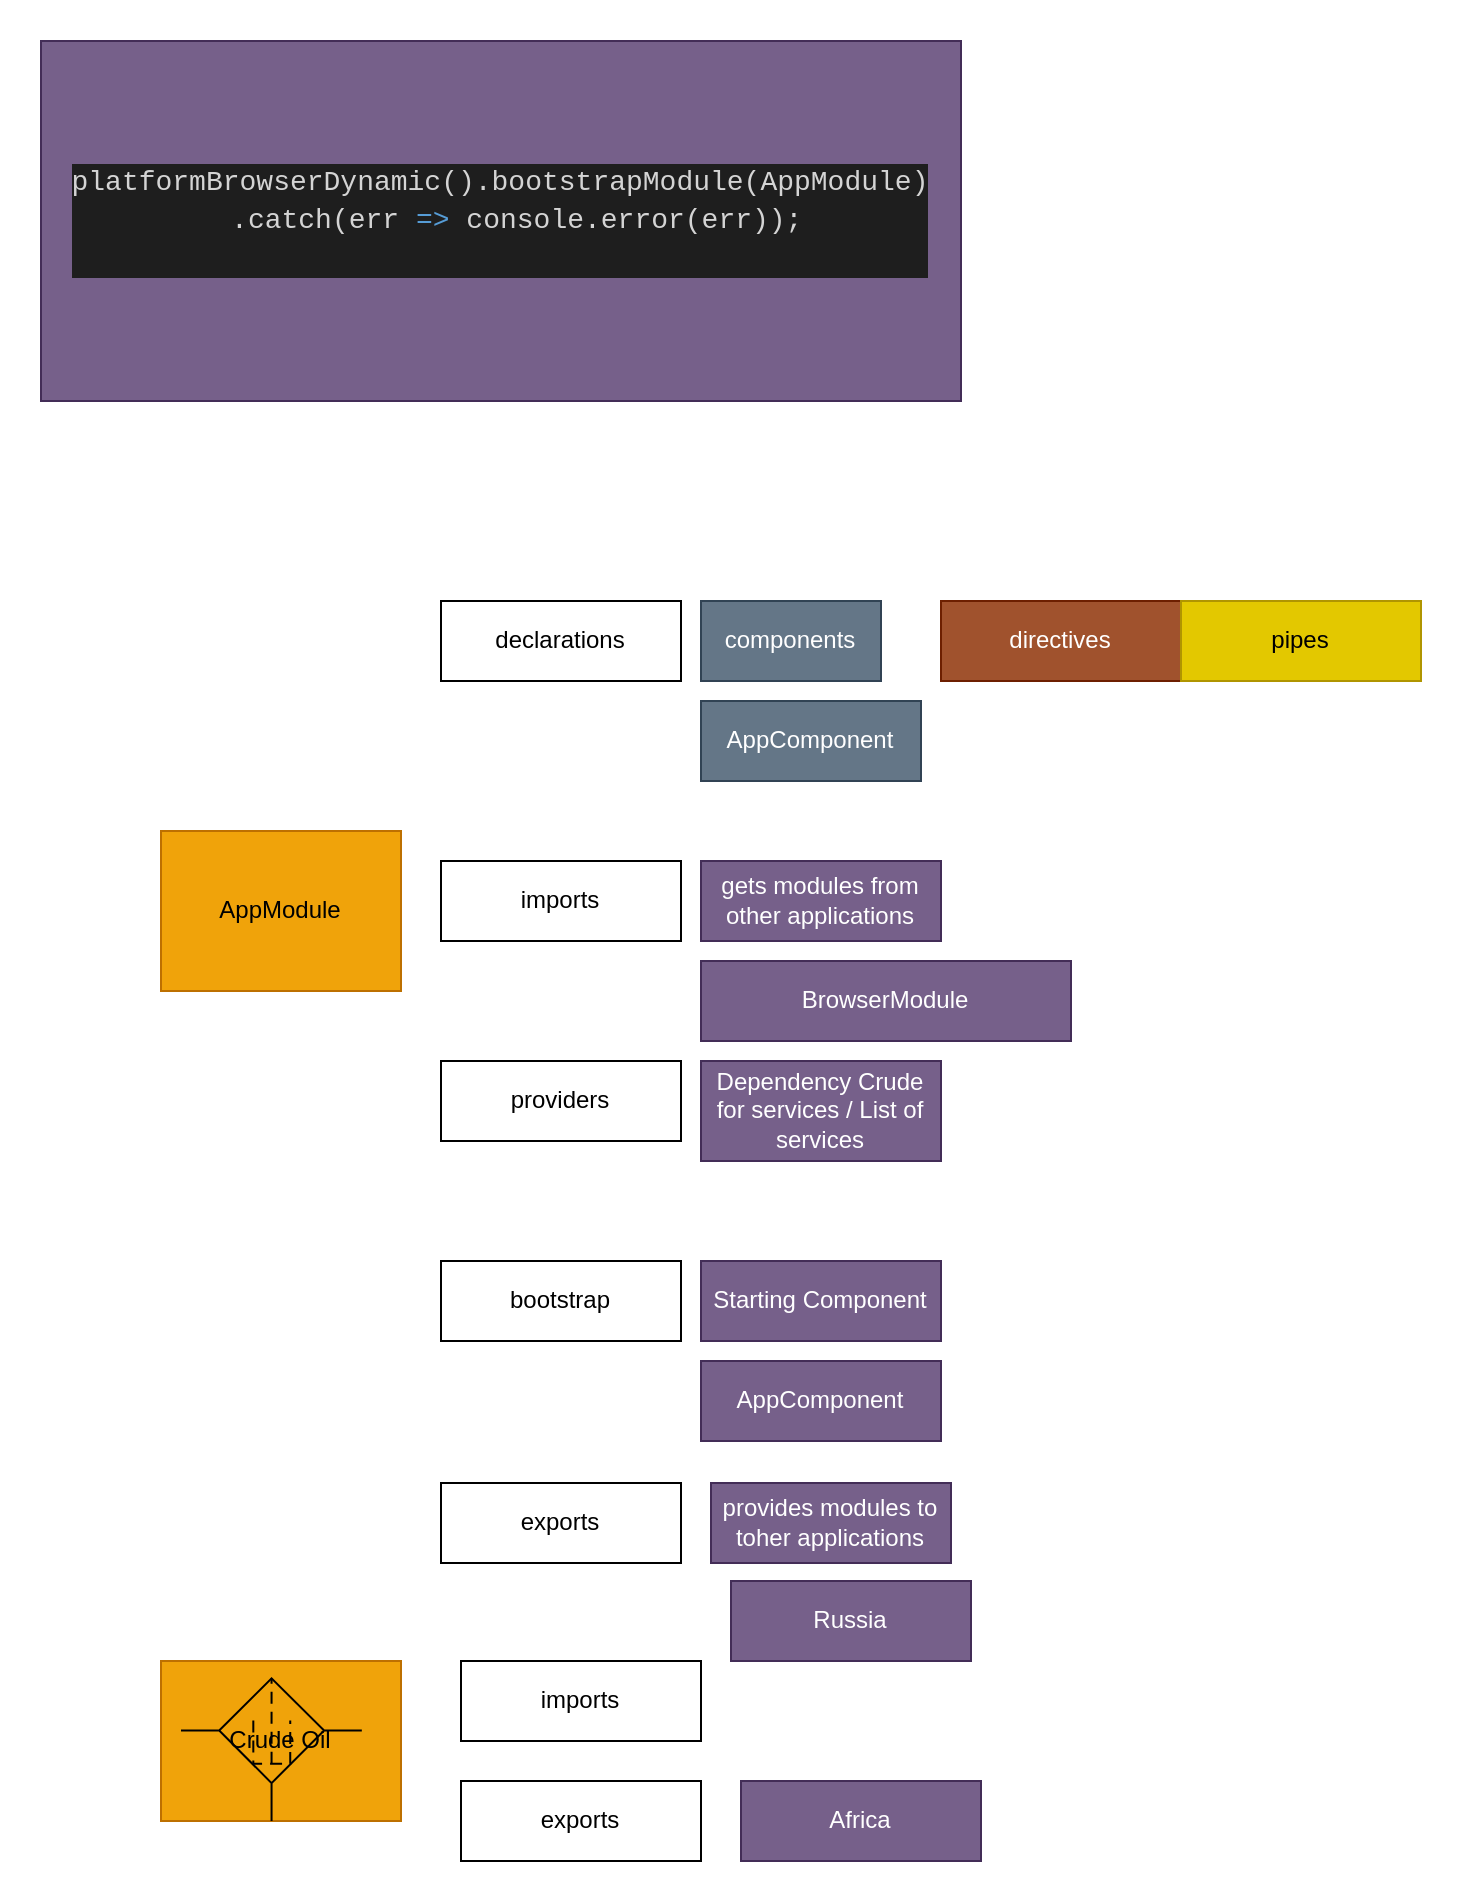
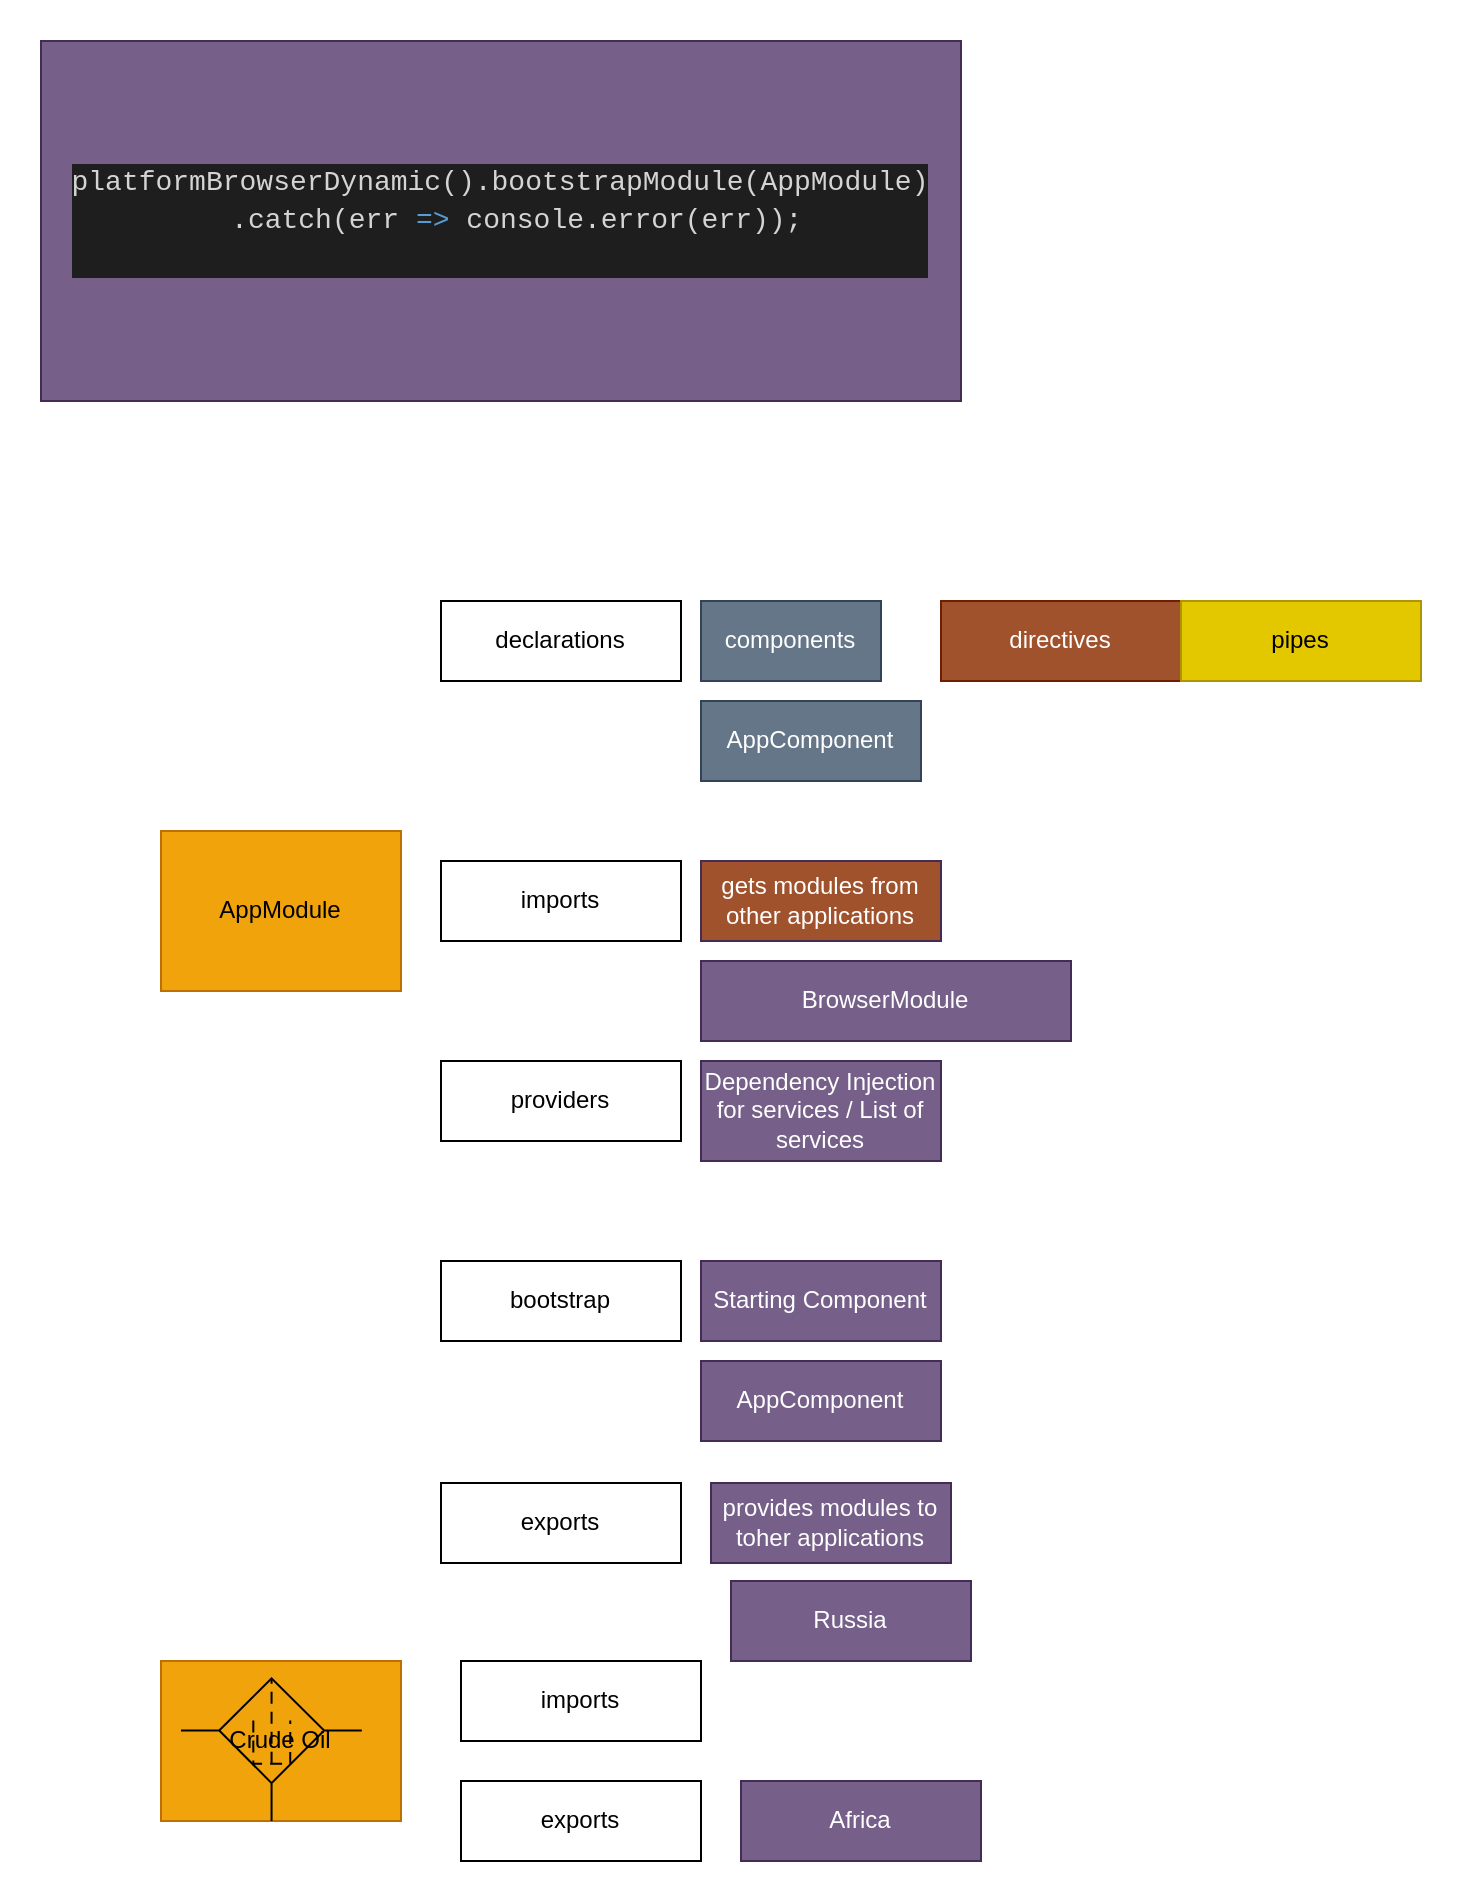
(821, 901) -> (821, 901)
(821, 1111) -> (821, 1111)
